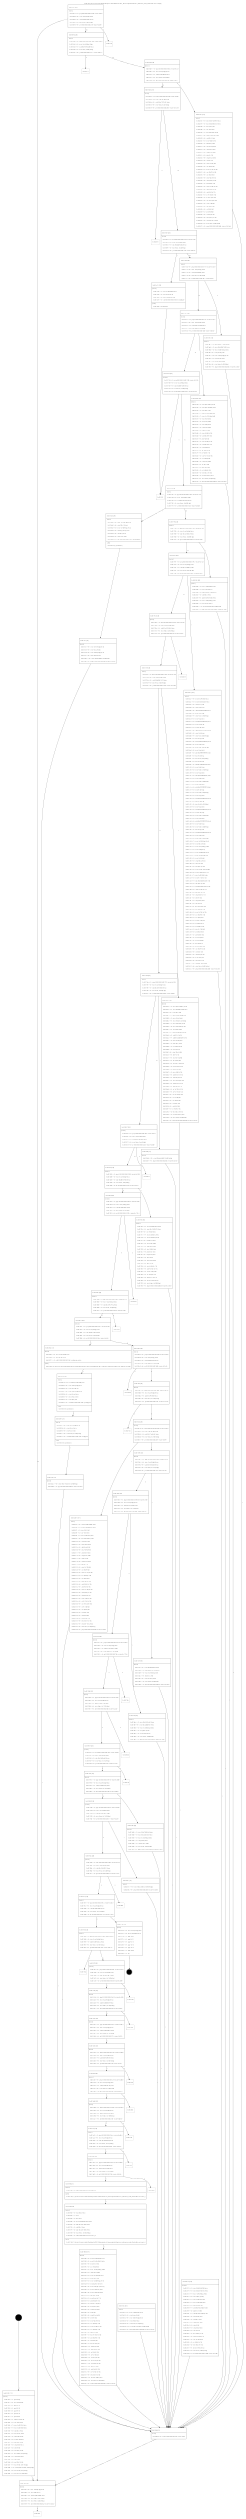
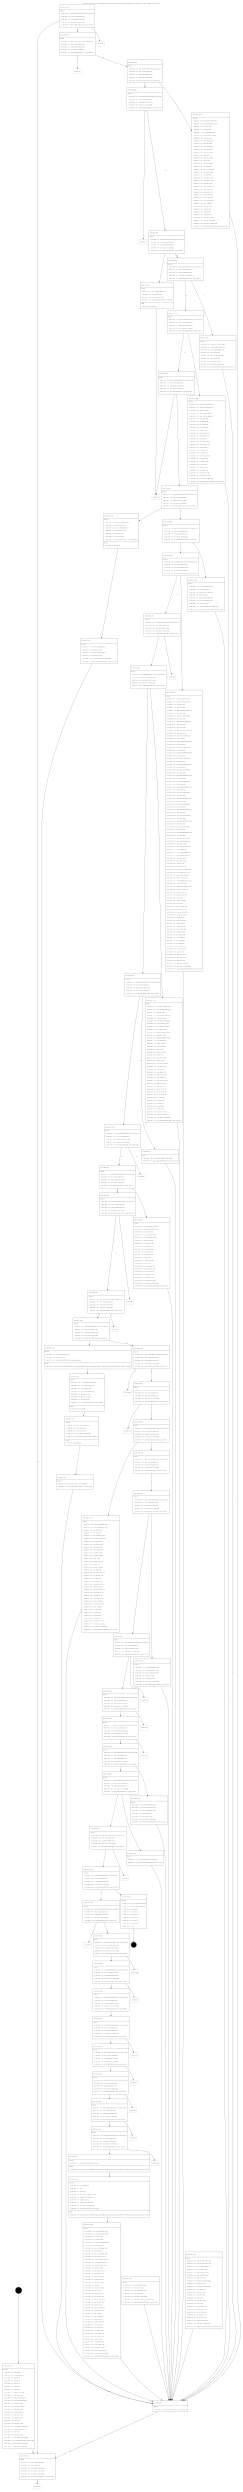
(152, 1673) -> none
